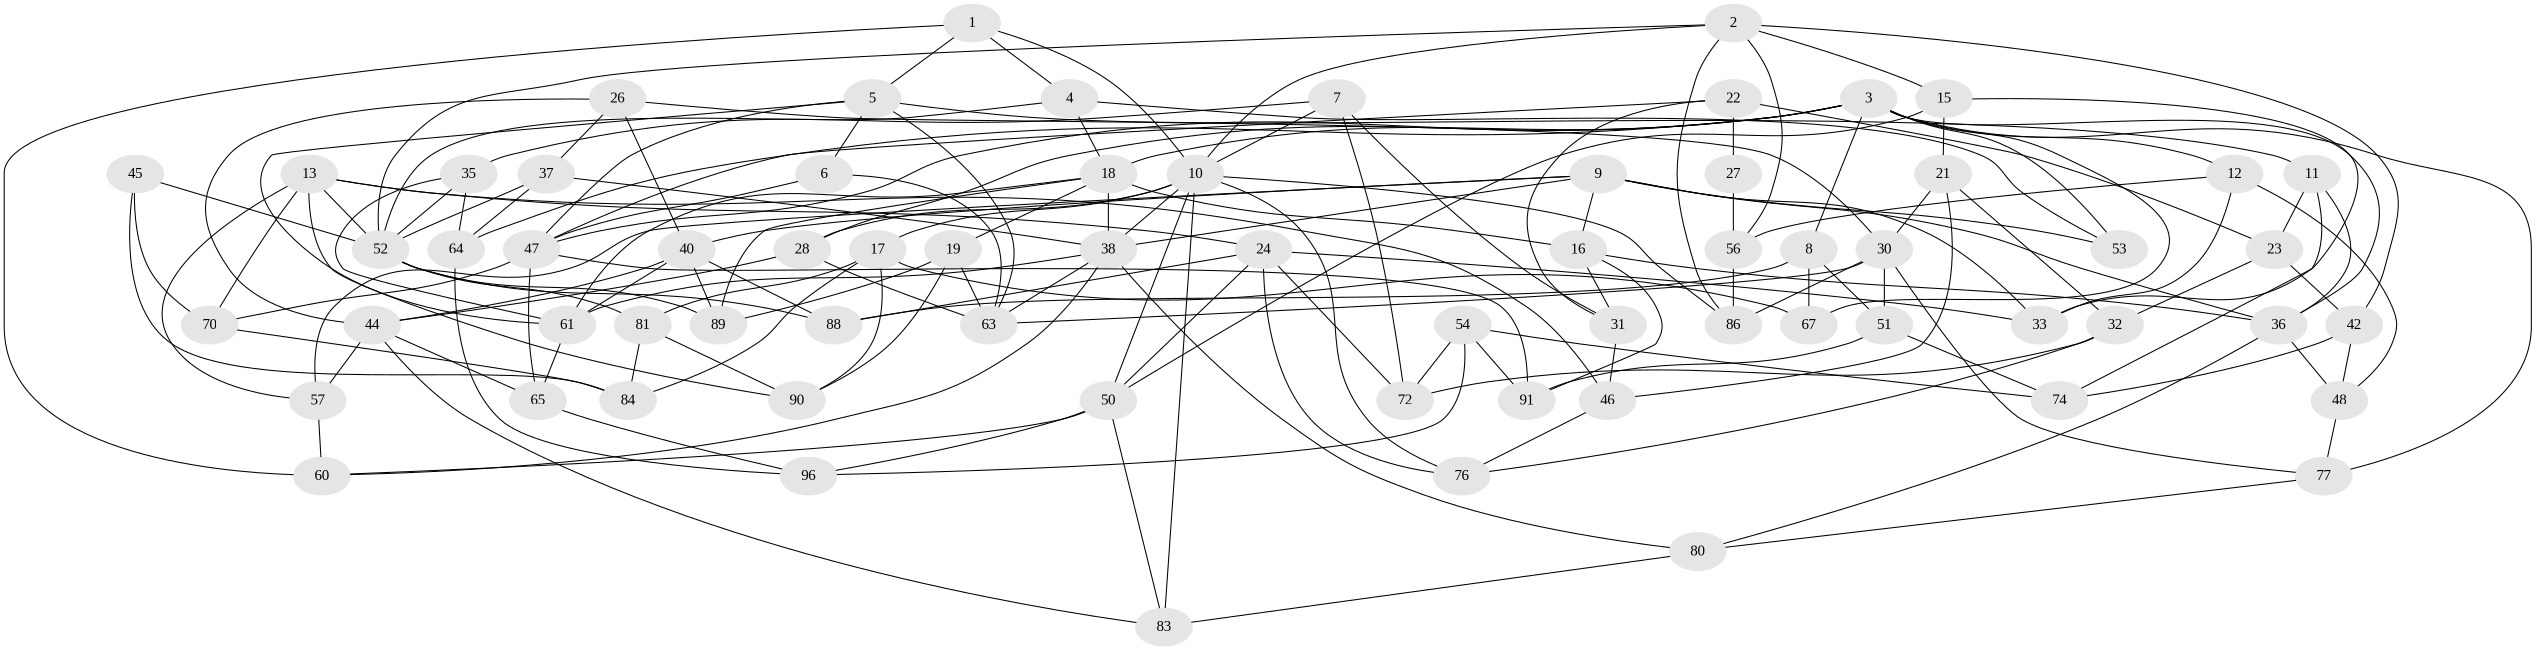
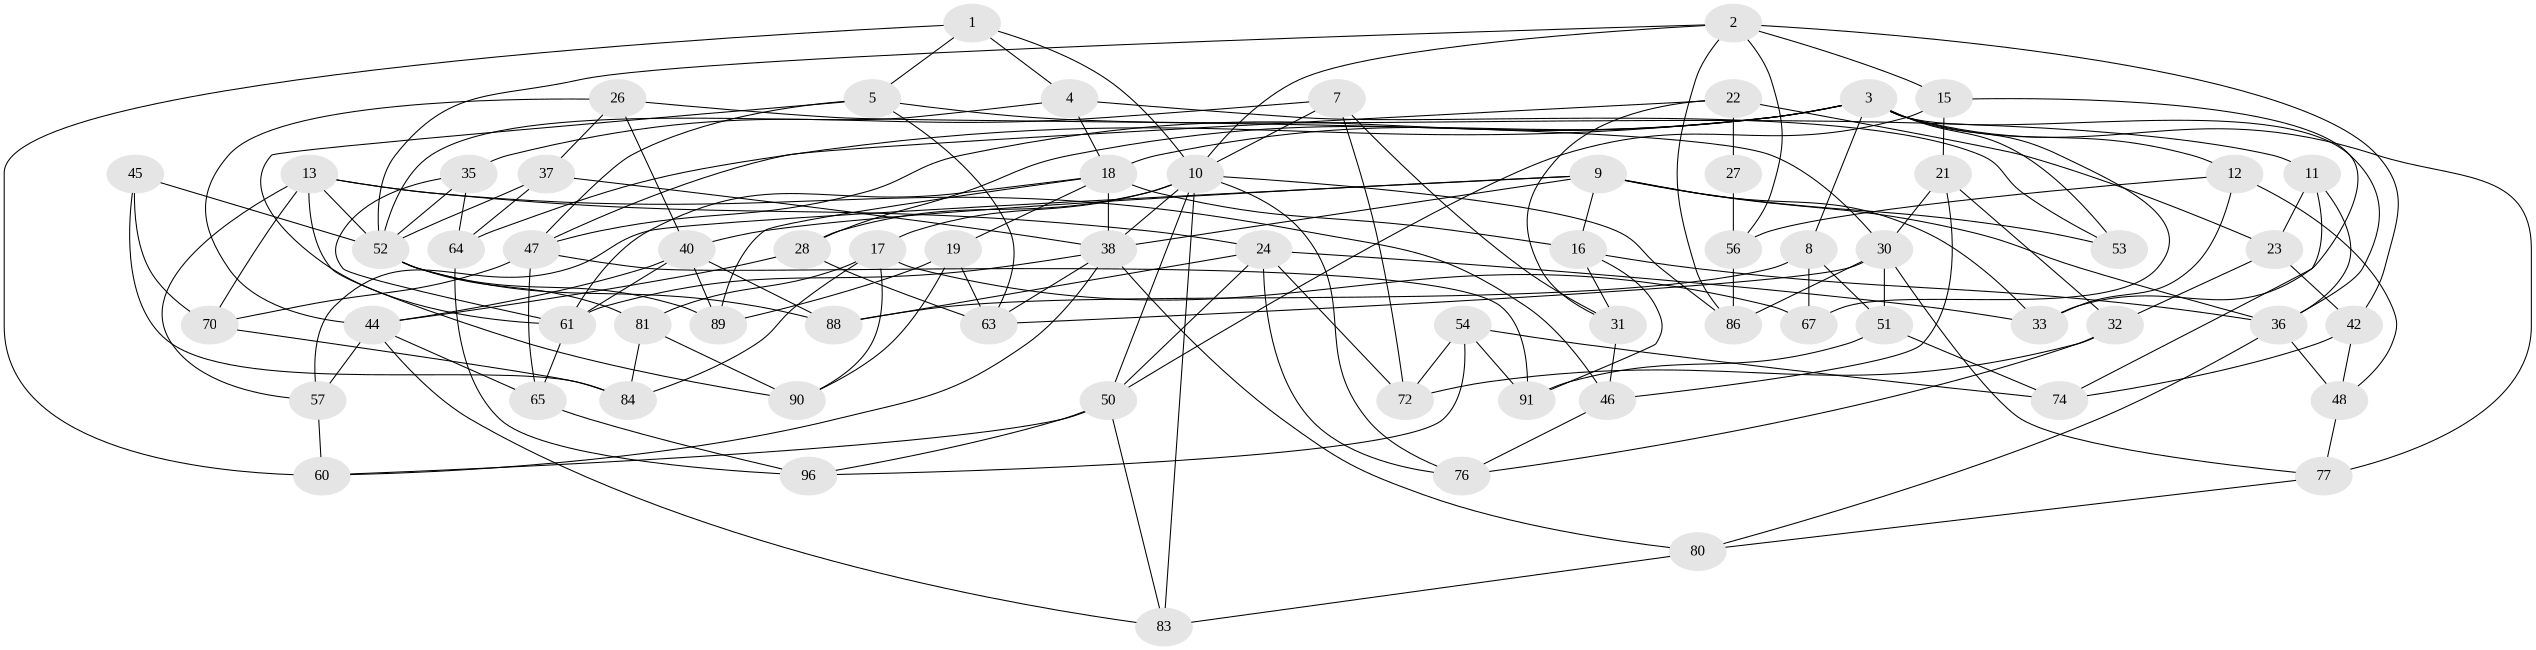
(824, 174) -> none
